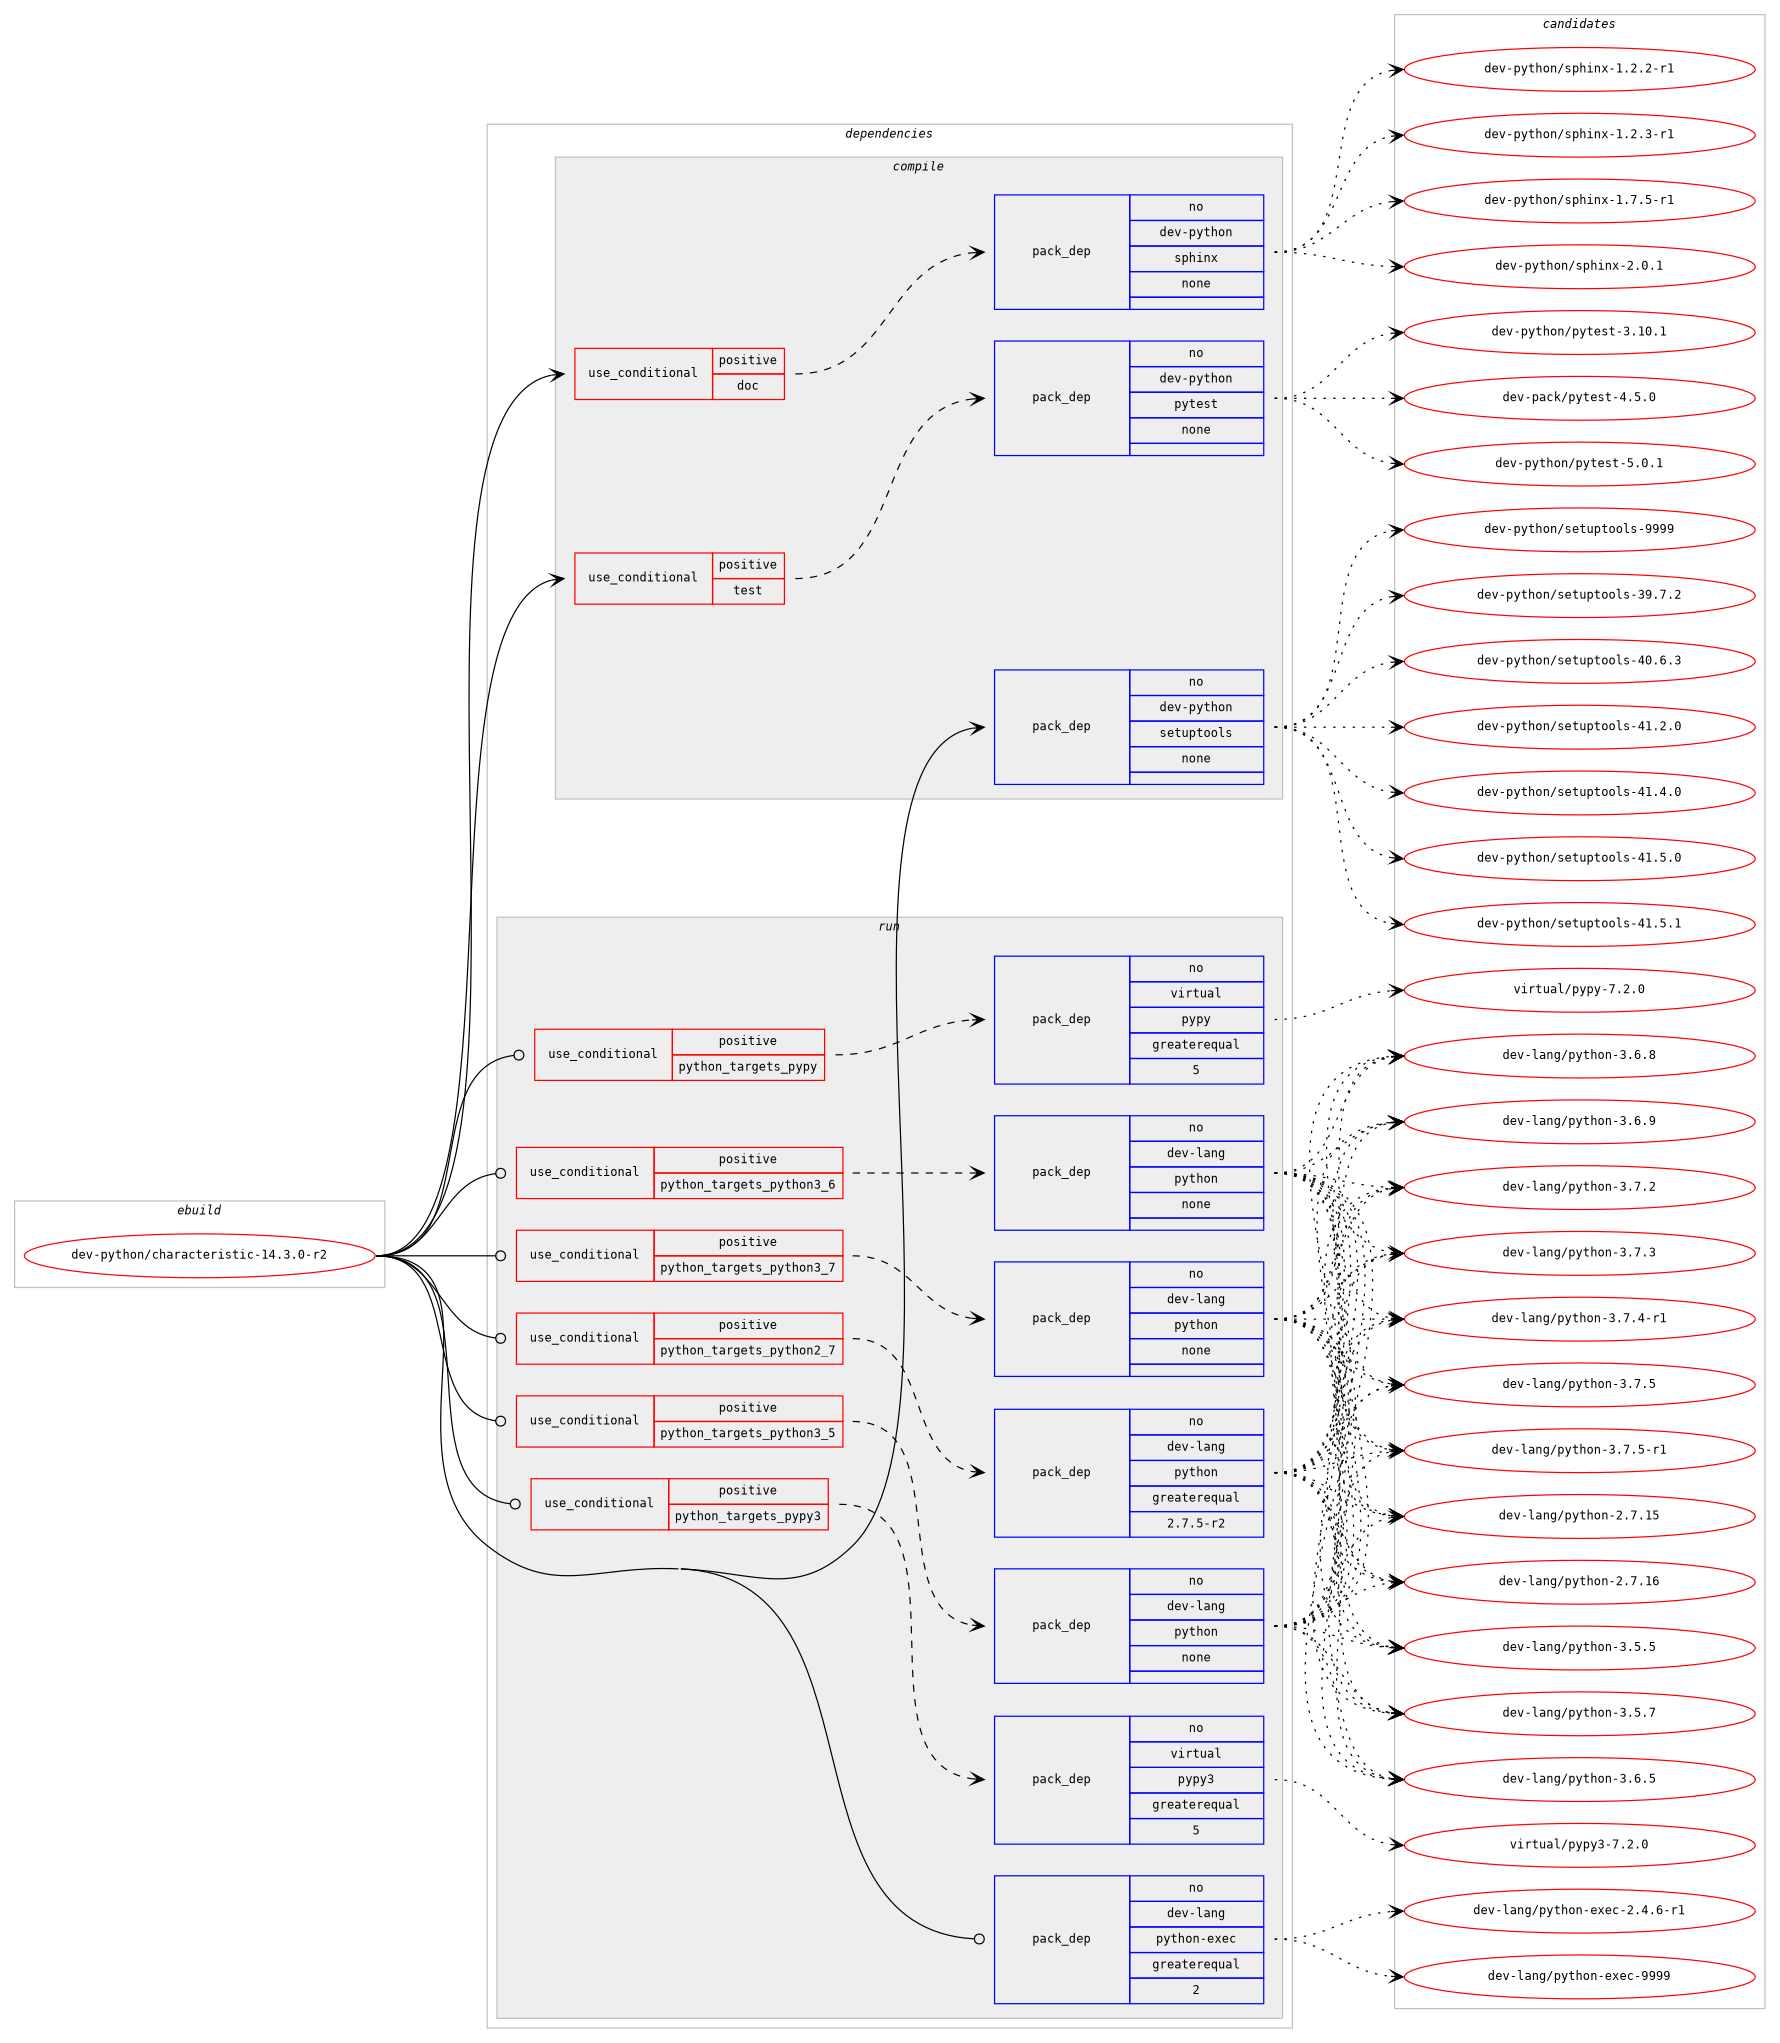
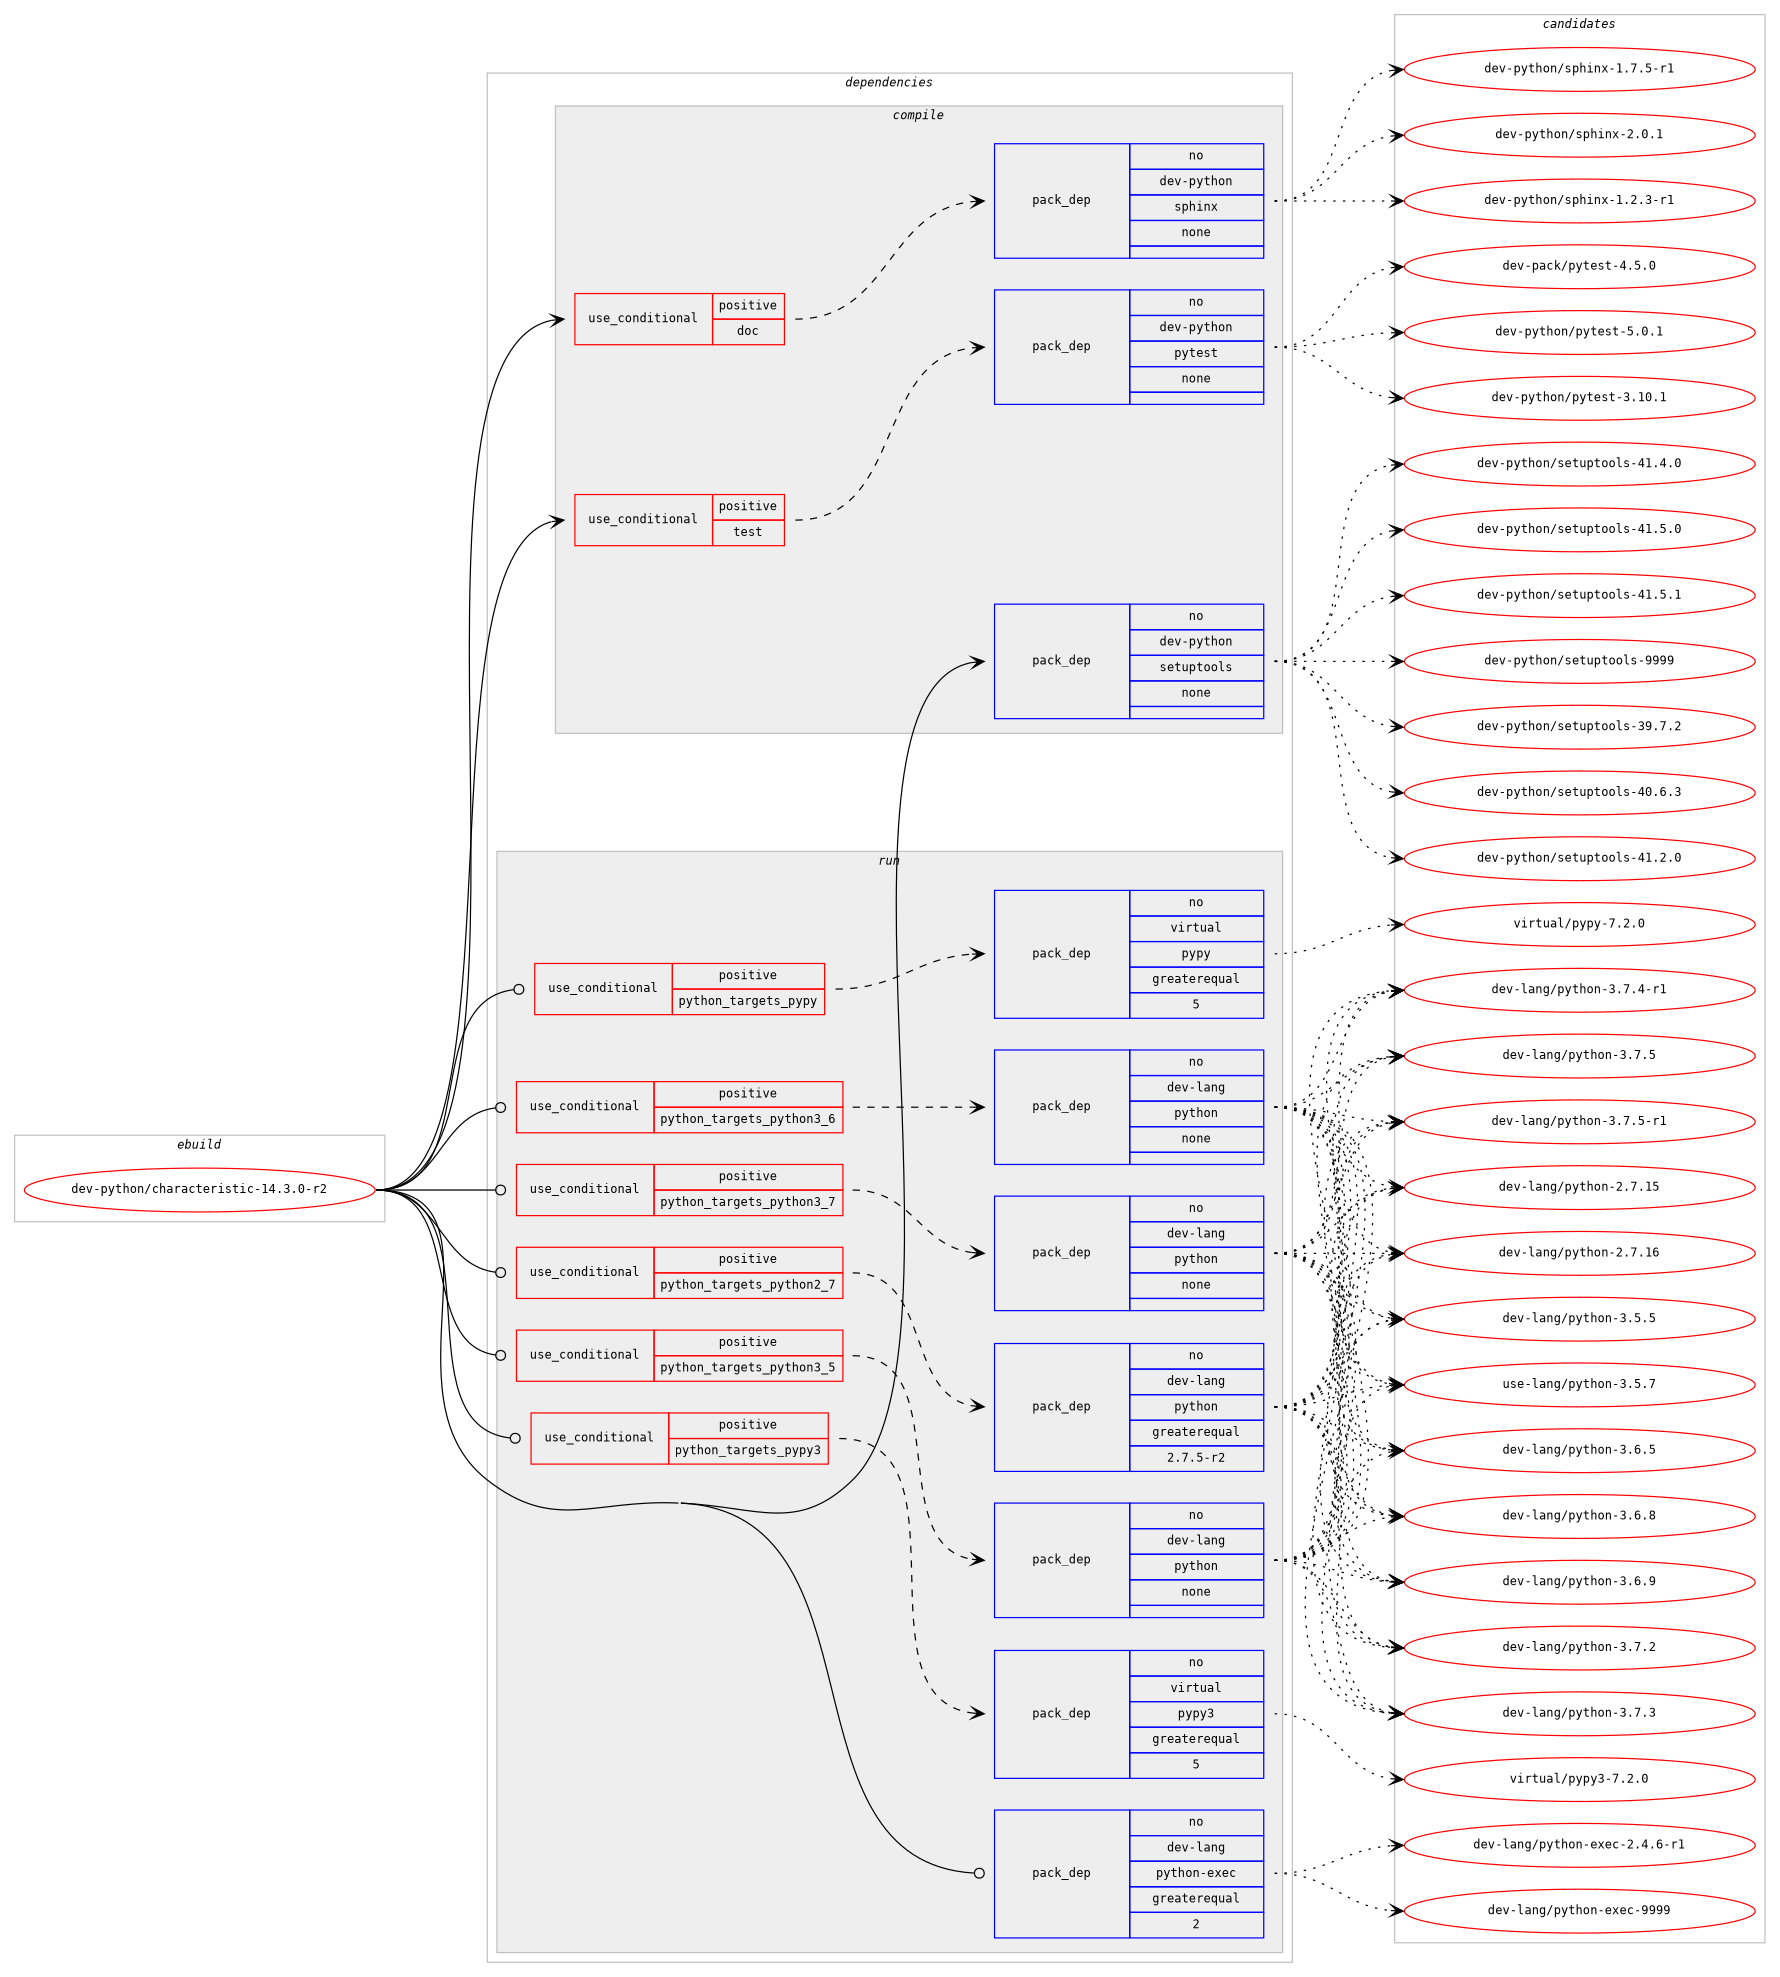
(1580, 69) -> none
(1580, 1714) -> (1580, 1385)
